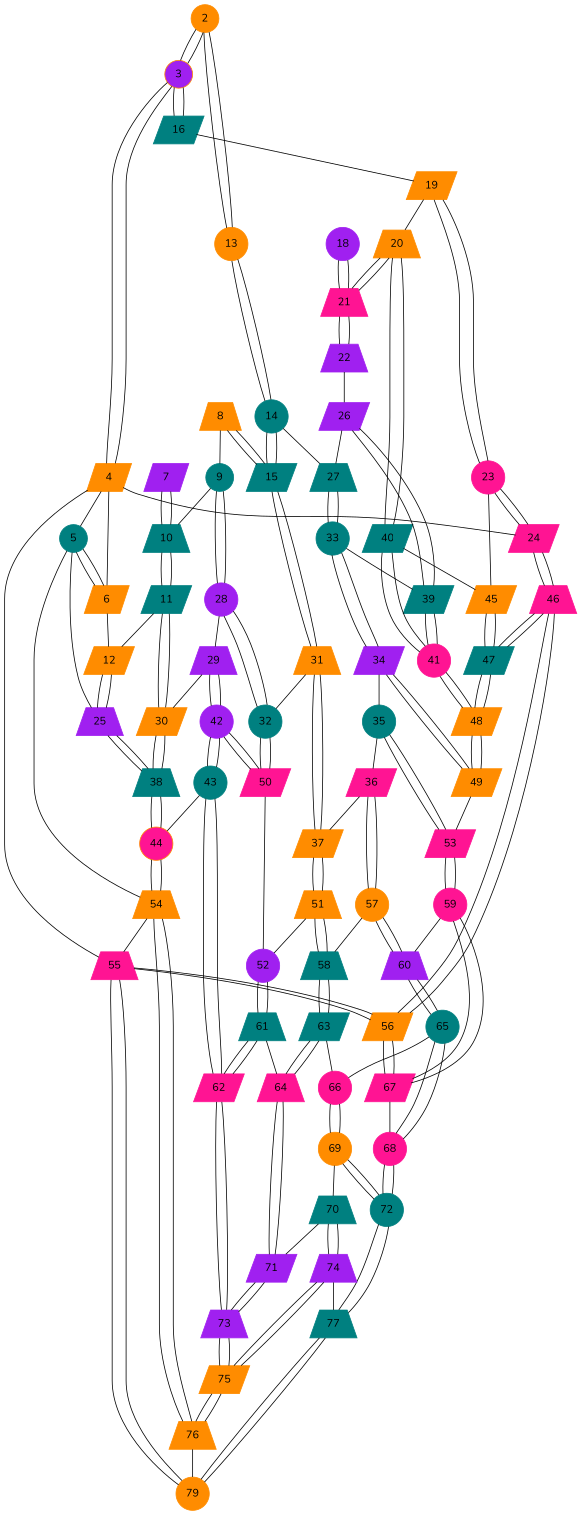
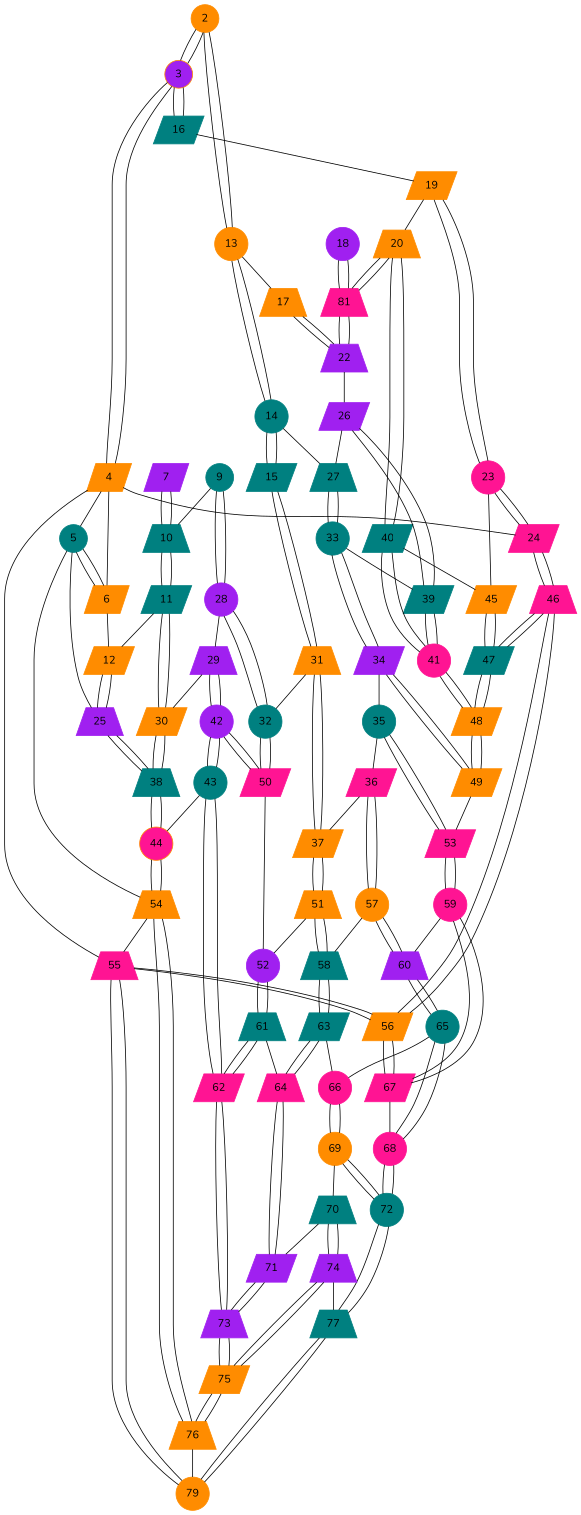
none -> (283, 302)
(344, 302) -> (344, 302)
(220, 416) -> none
